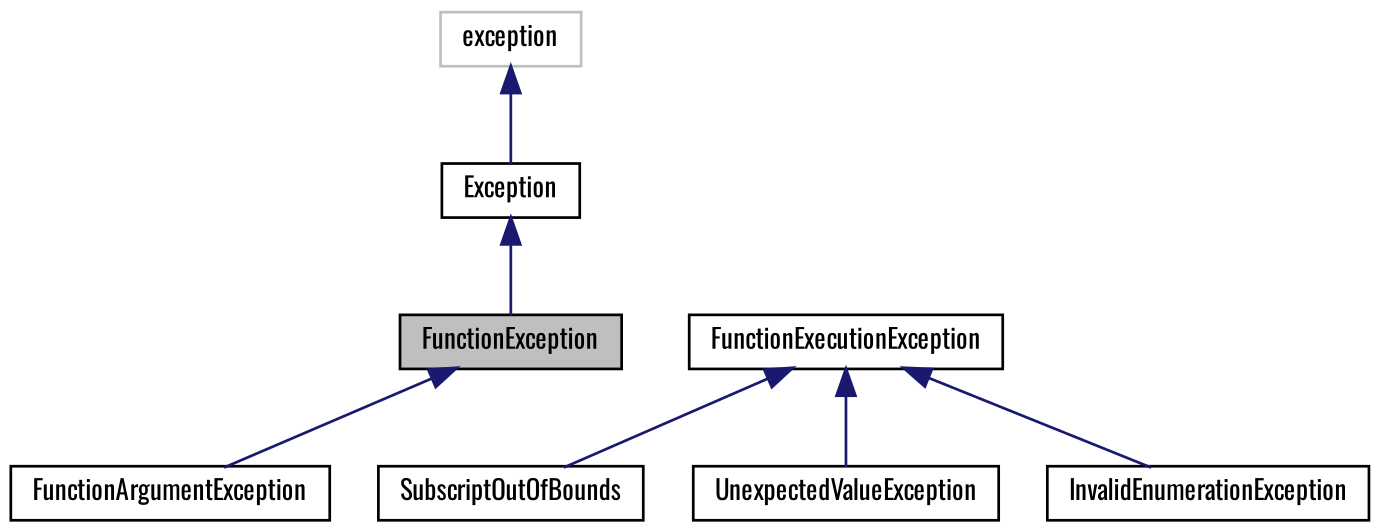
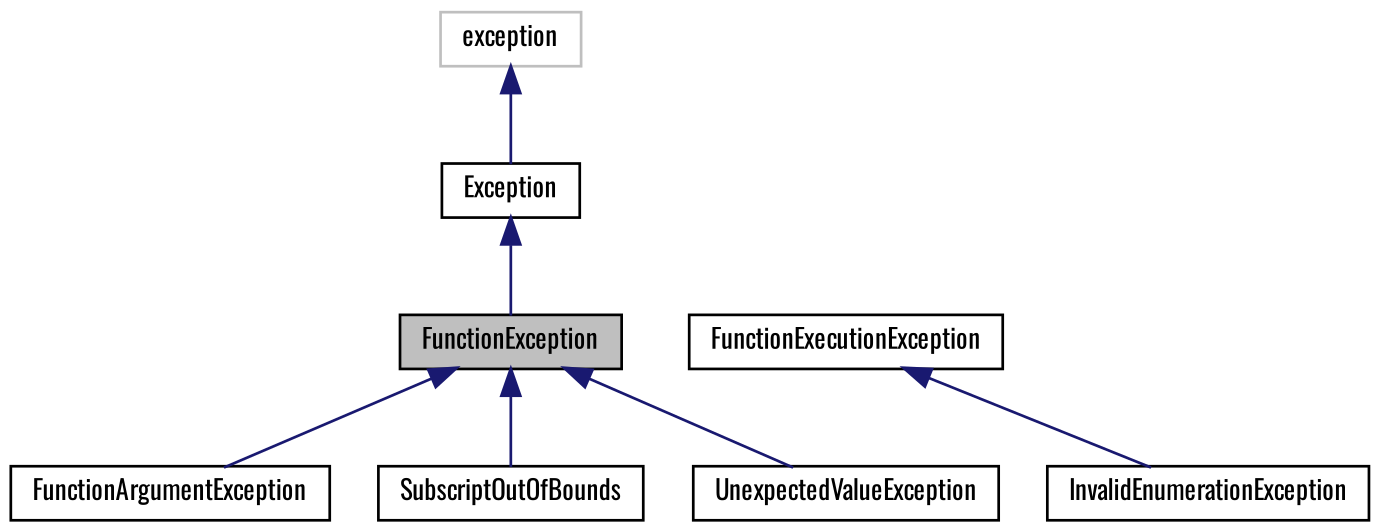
(666, 423) -> (511, 432)
(846, 432) -> (691, 423)
